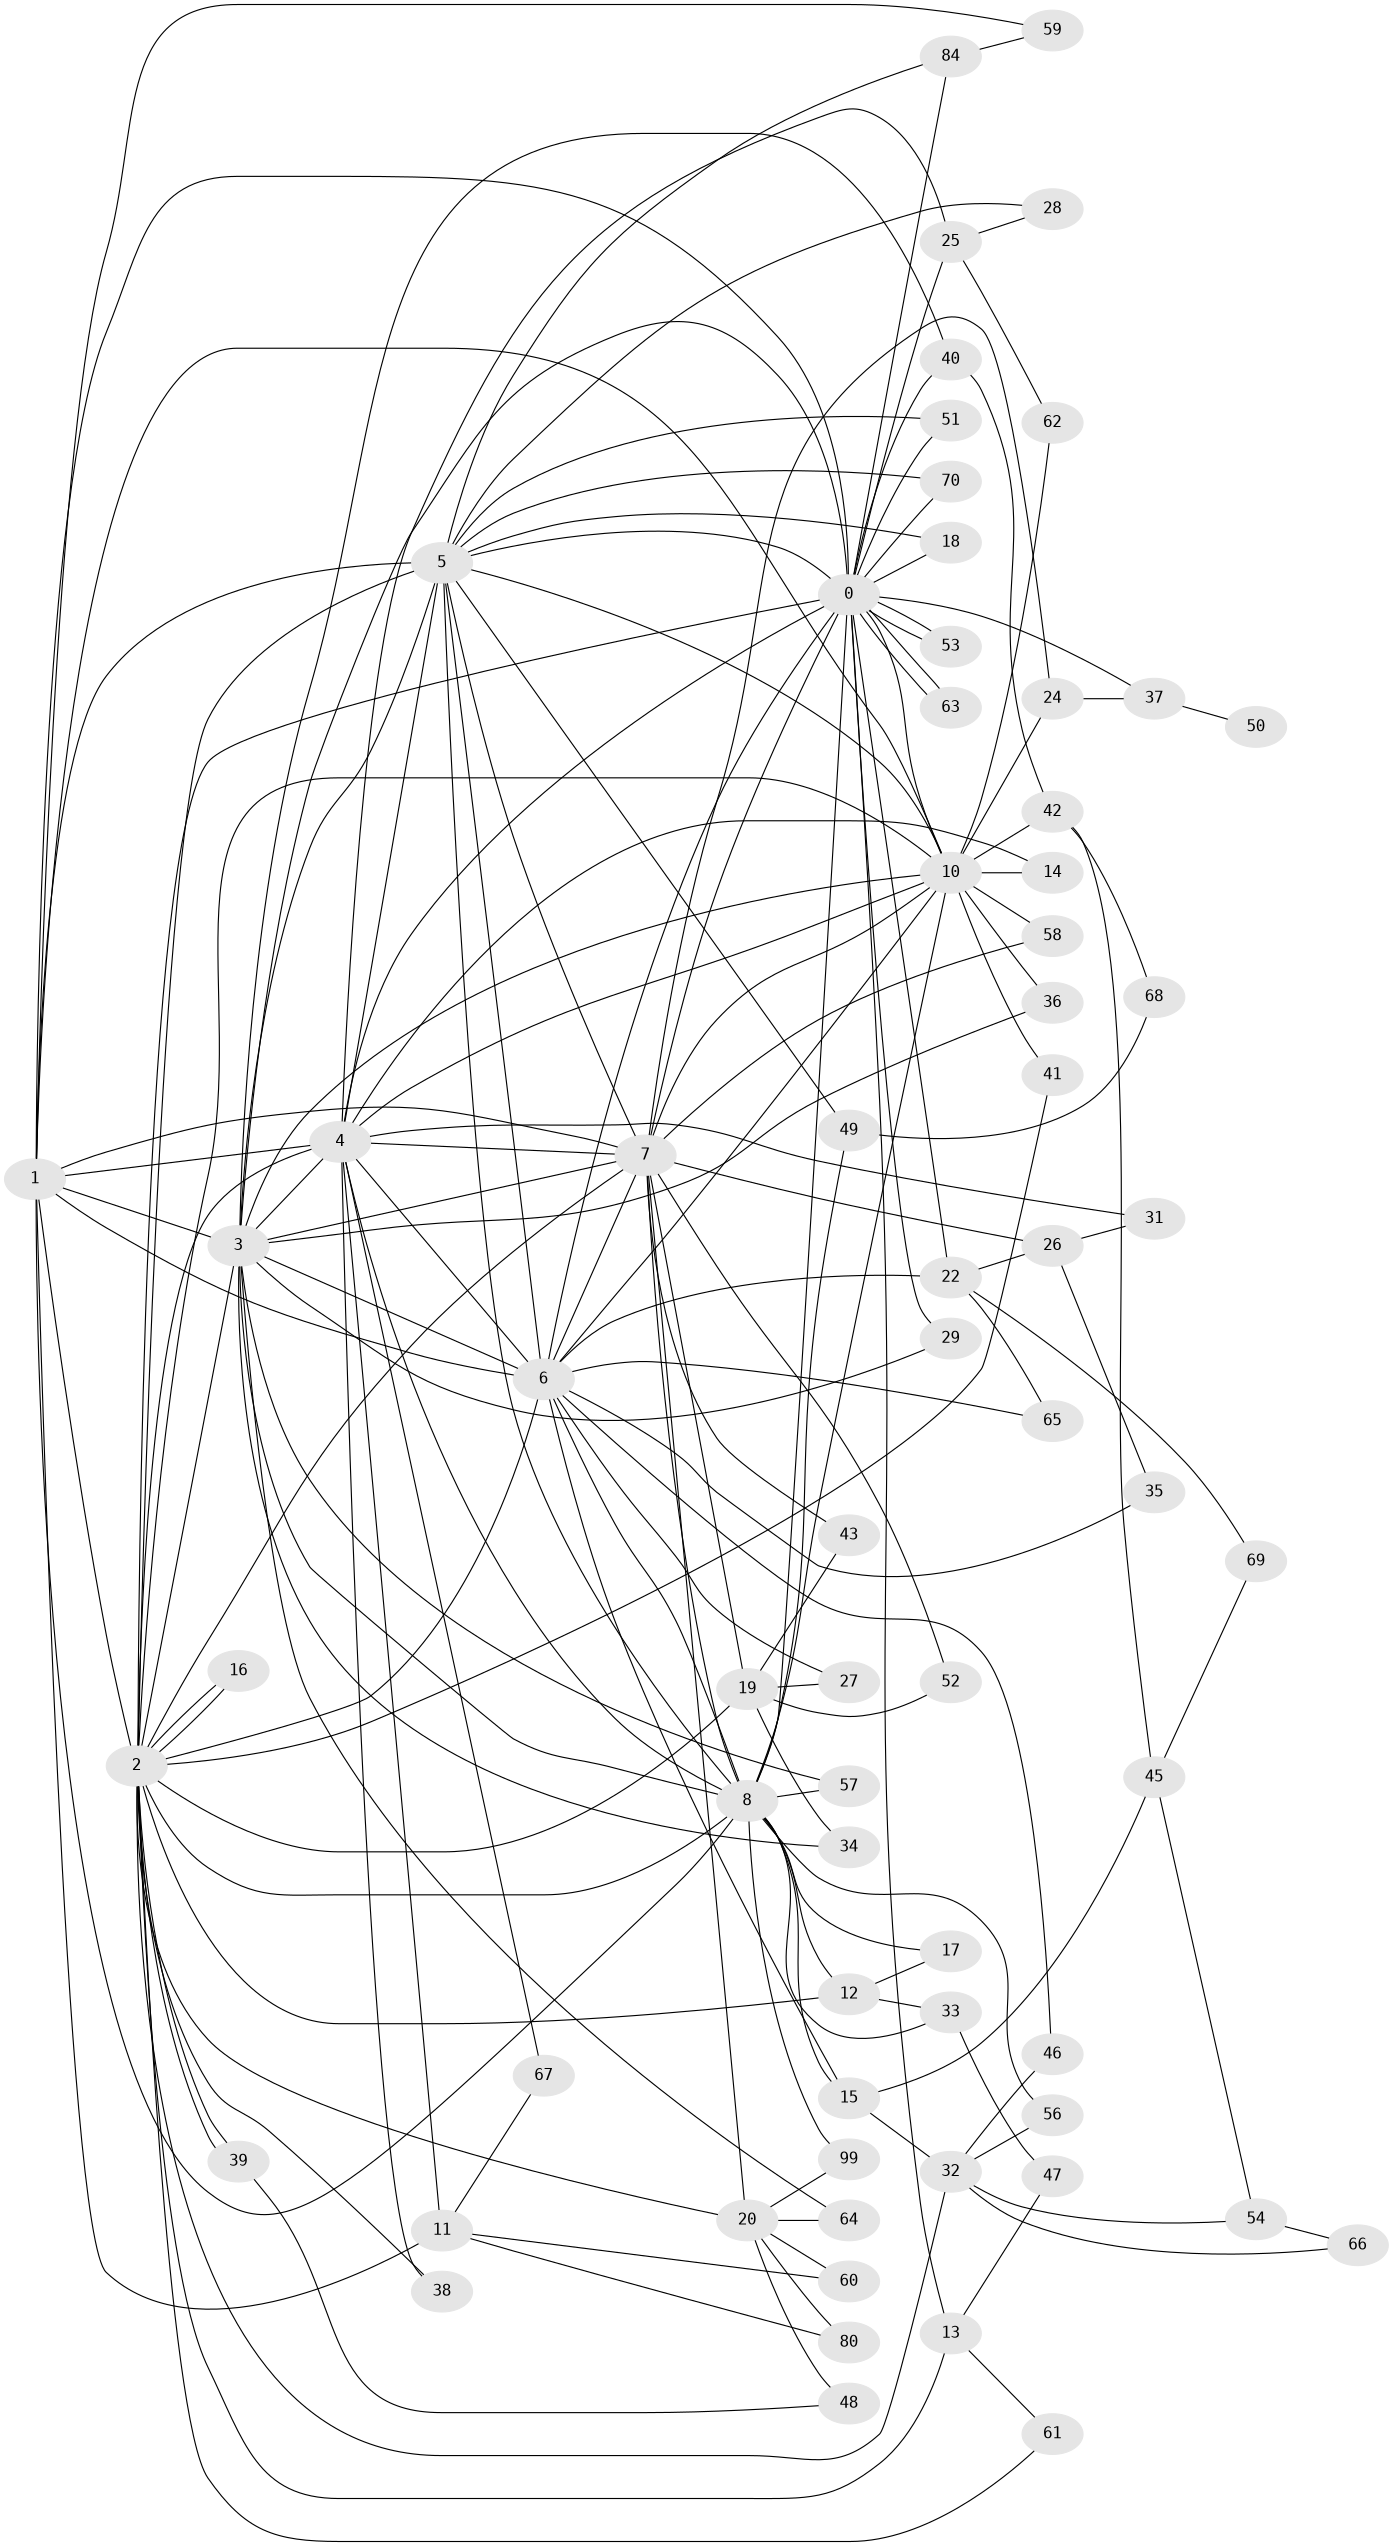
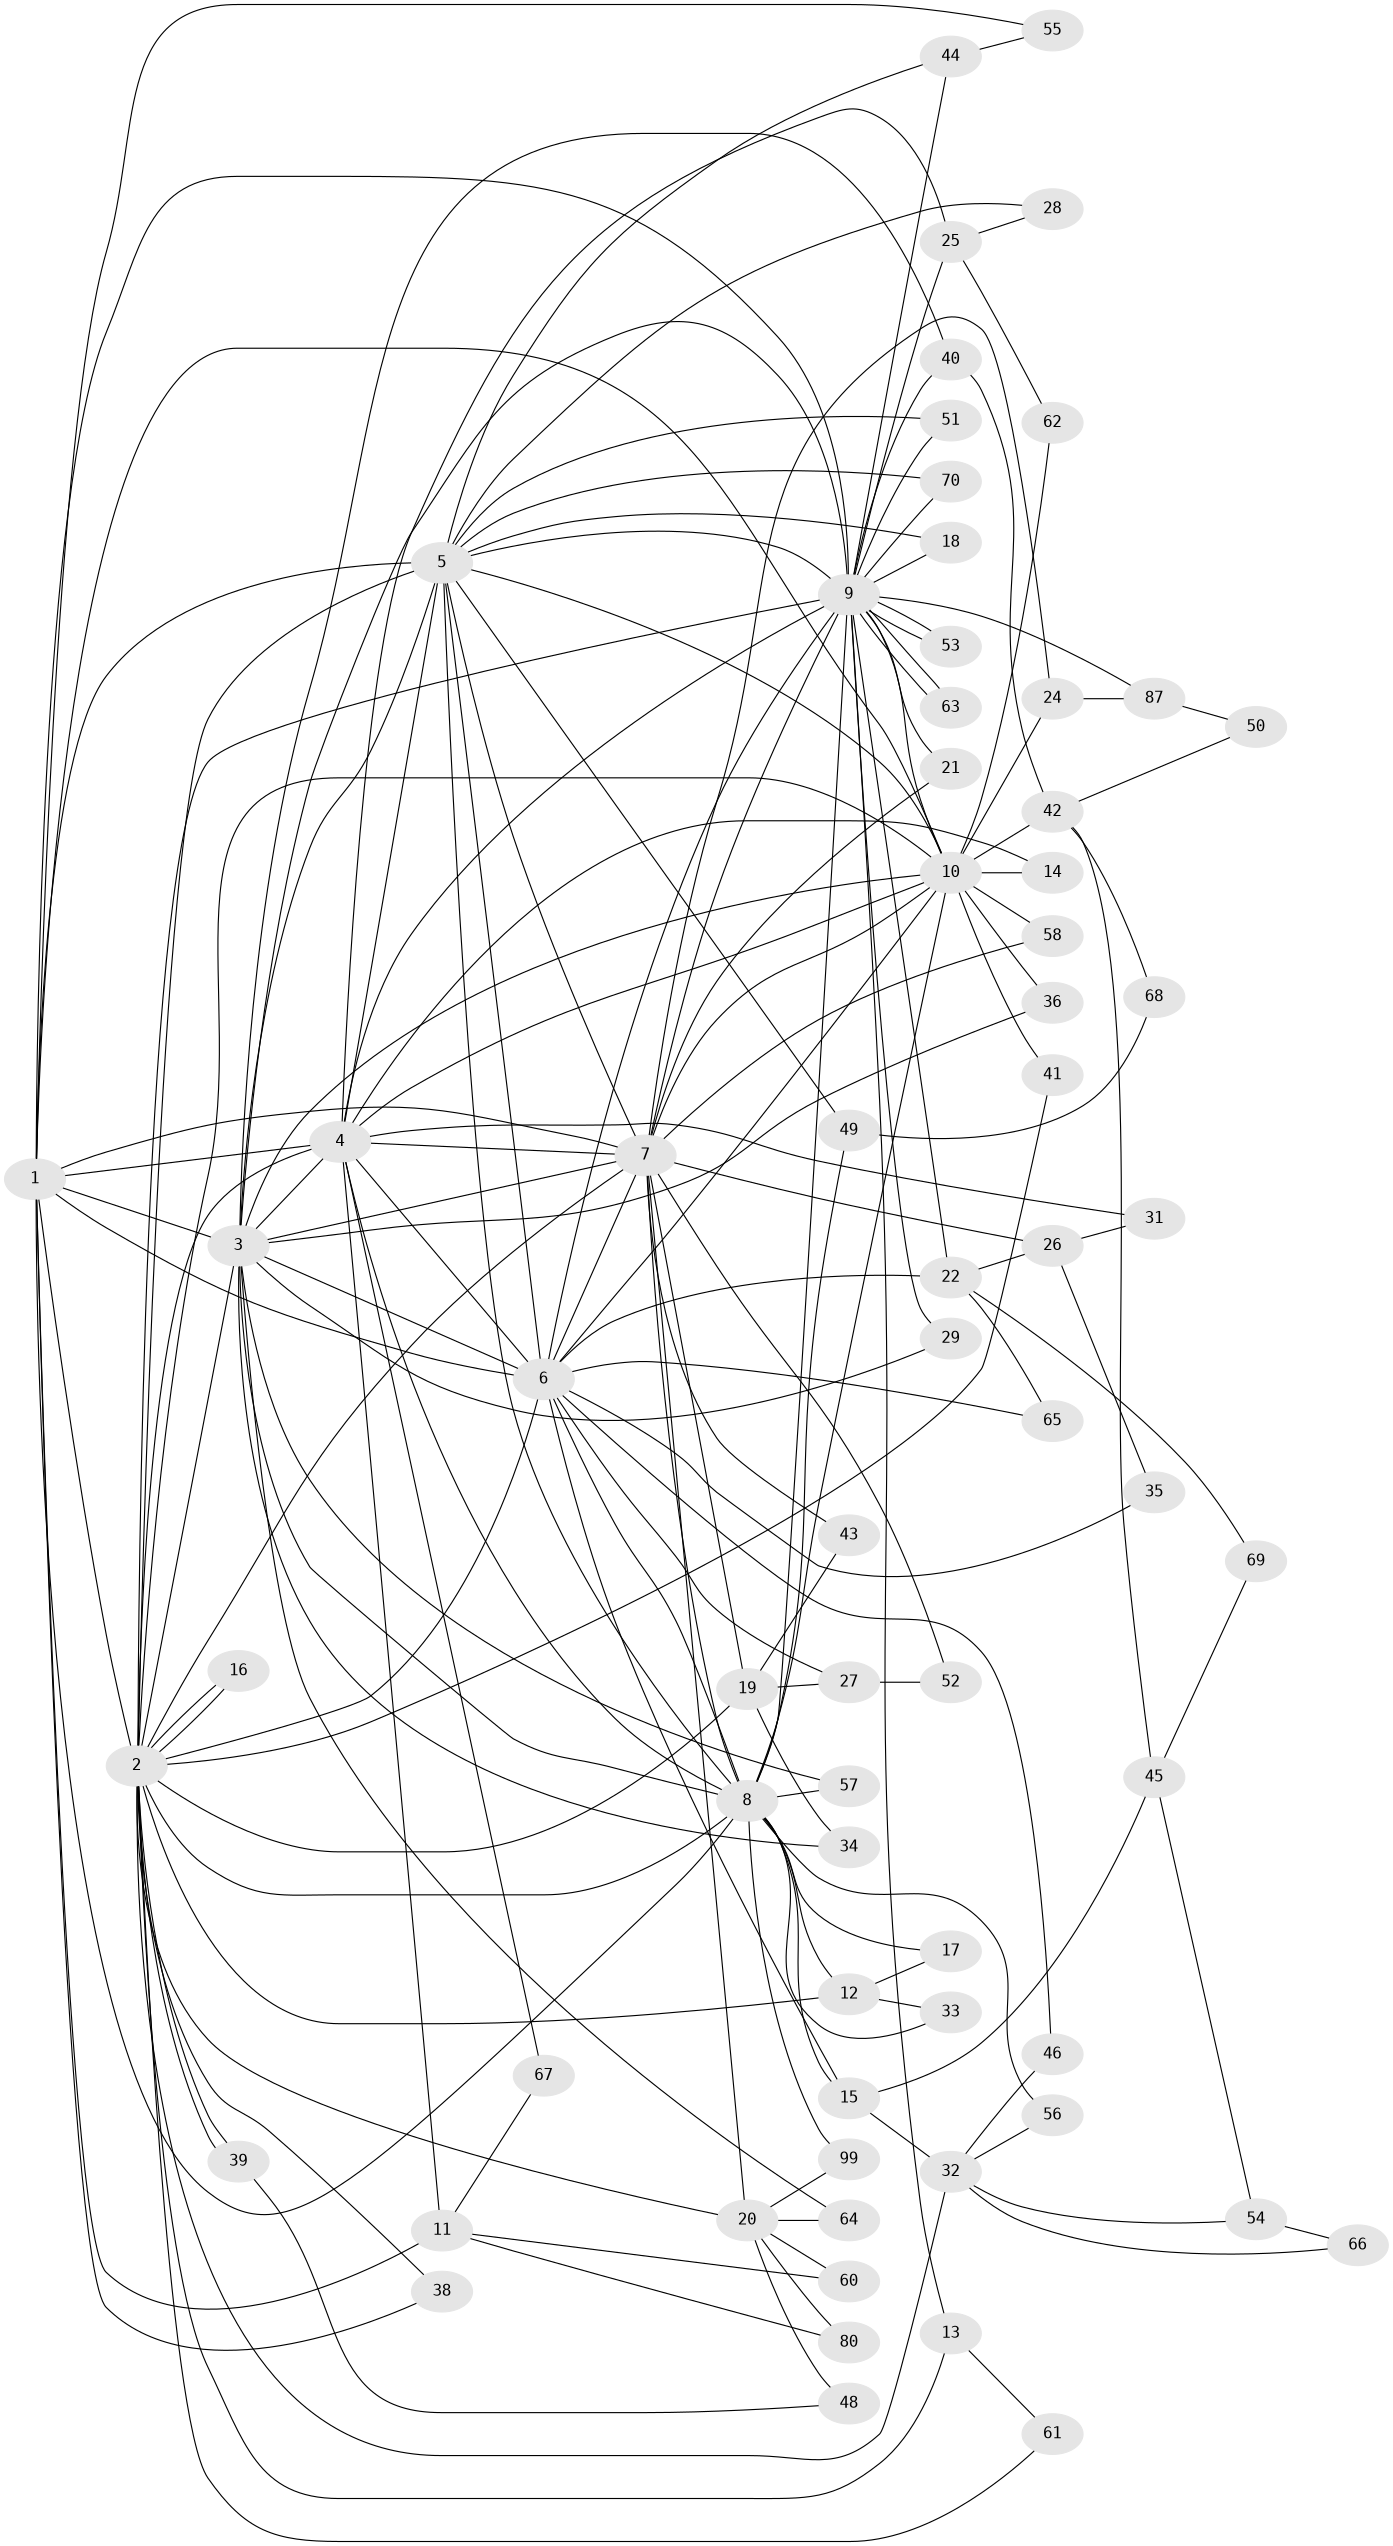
(1053, 31) -> (1053, 31)
(951, 57) -> (951, 57)
(849, 595) -> (849, 595)
(1154, 699) -> (1154, 699)
none -> (951, 769)
none -> (1154, 769)
(851, 1716) -> (900, 1682)
(362, 1750) -> (90, 2241)
(1053, 2176) -> none
